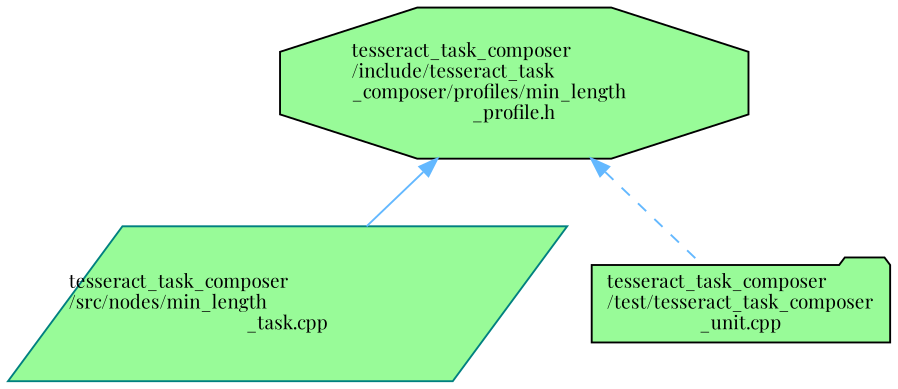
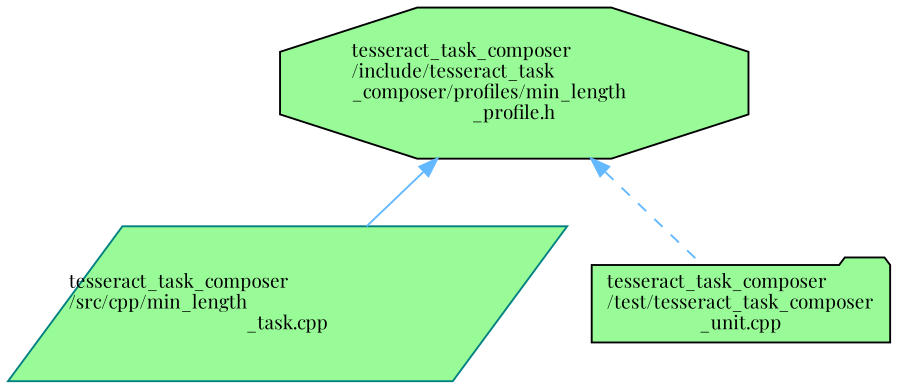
(288, 304) -> (288, 304)
